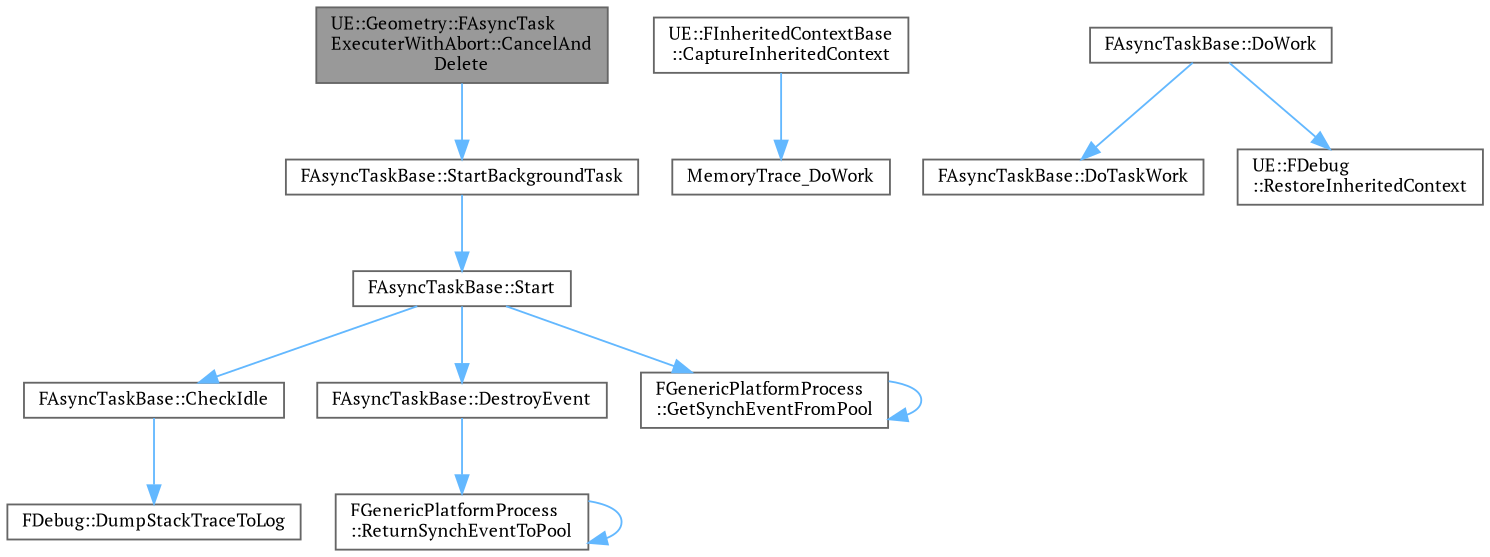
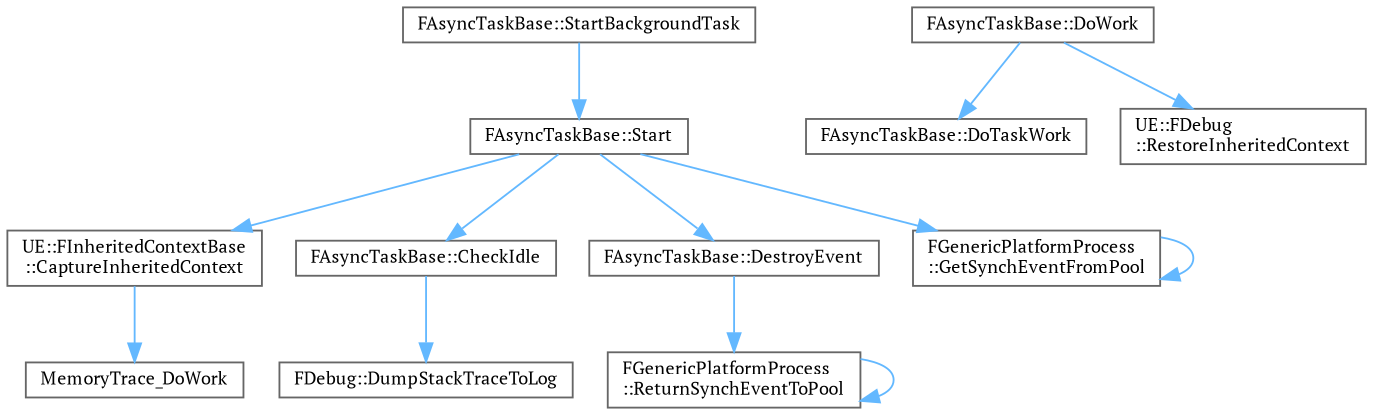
(462, 45) -> none
none -> (385, 190)
